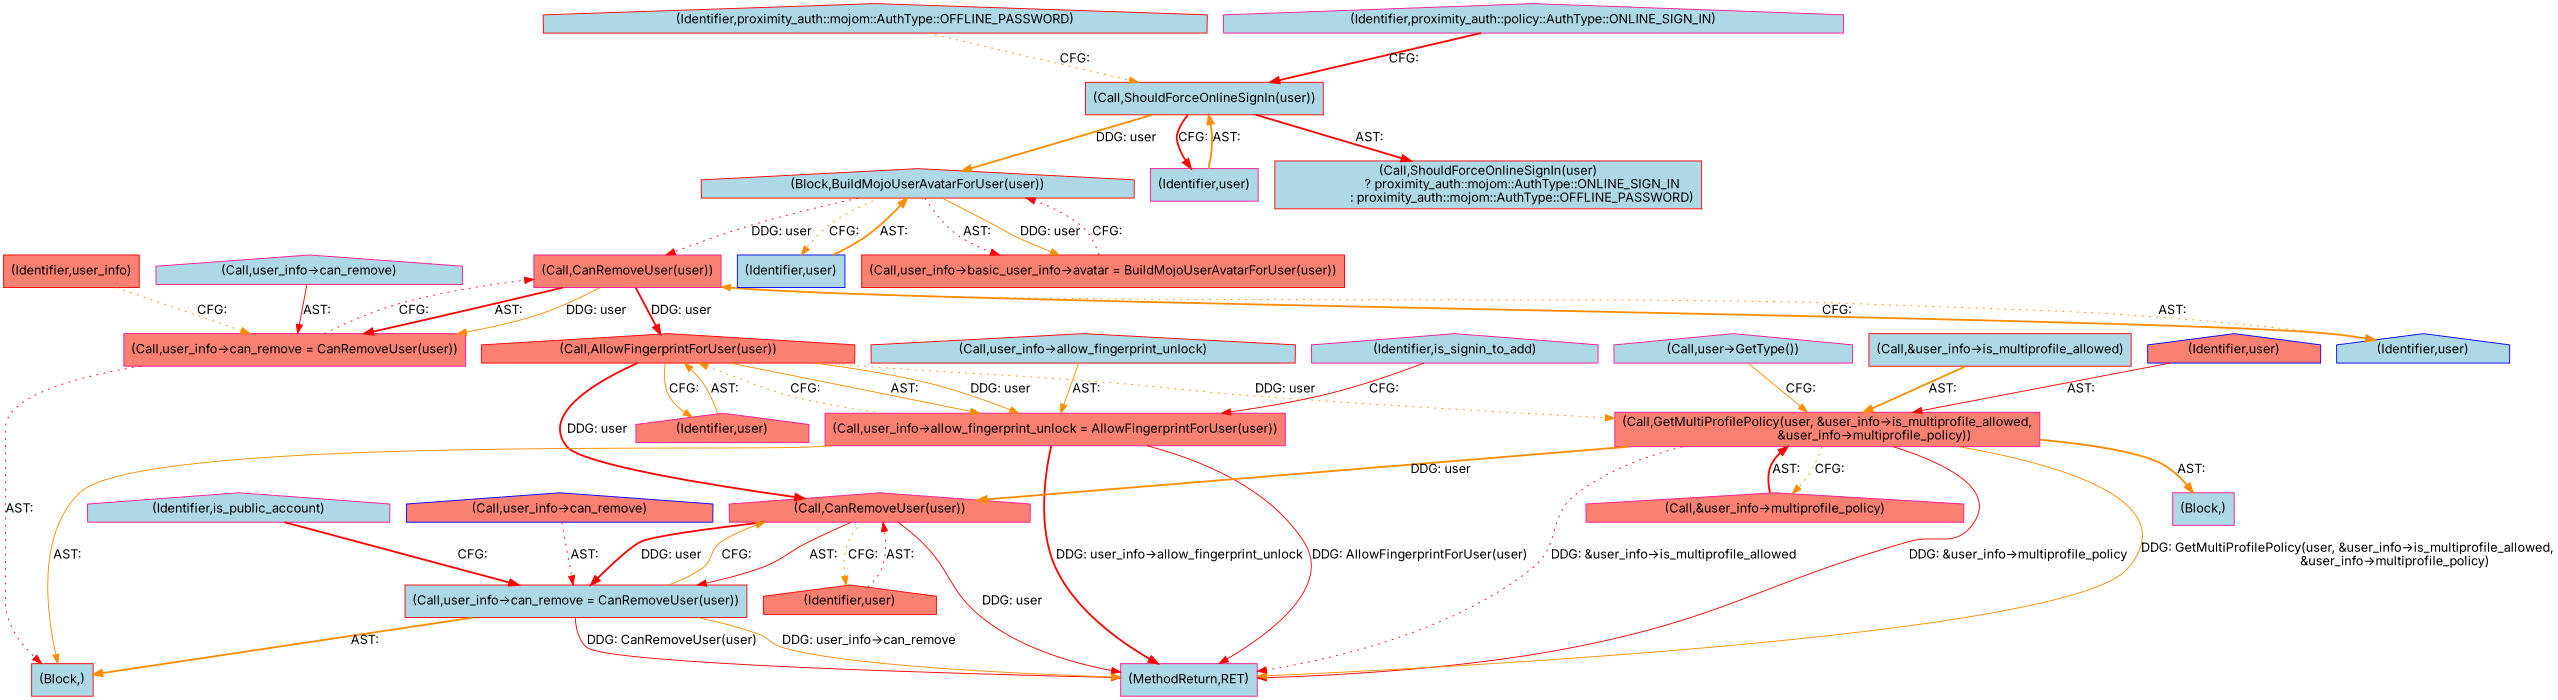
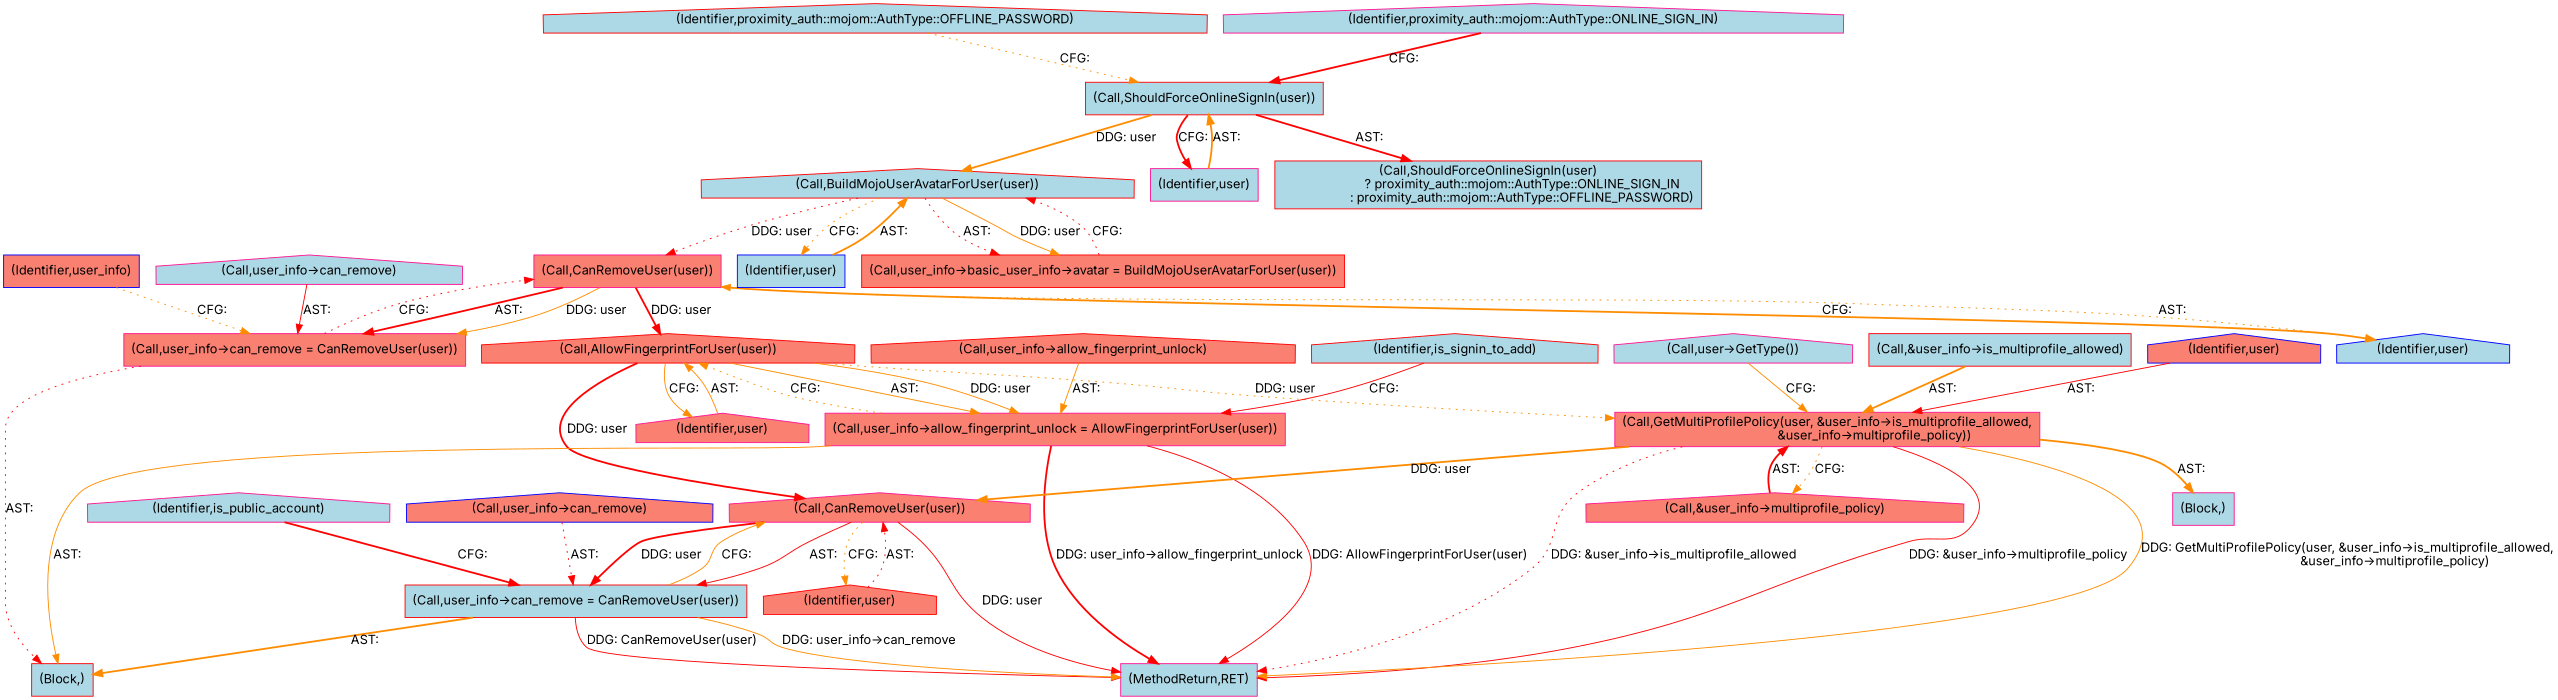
(1533, 20) -> (1533, 20)
(918, 185) -> (918, 185)
(71, 271) -> (71, 271)
(1083, 350) -> (1083, 350)
(1455, 350) -> (1455, 350)
